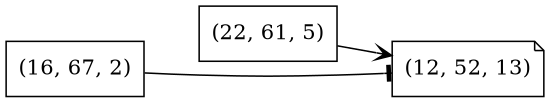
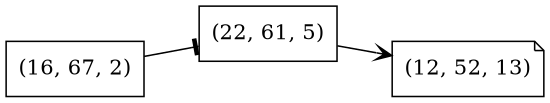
(264, 76) -> (168, 52)
